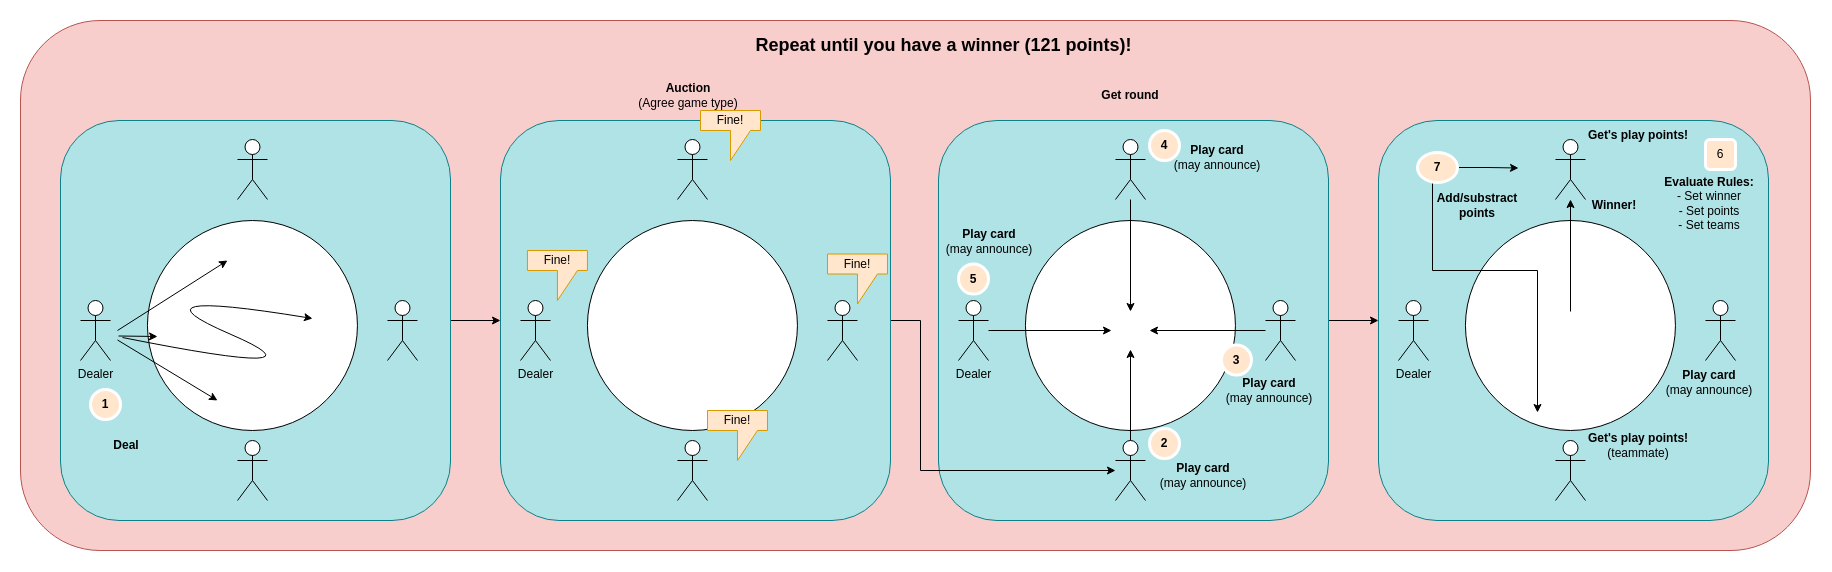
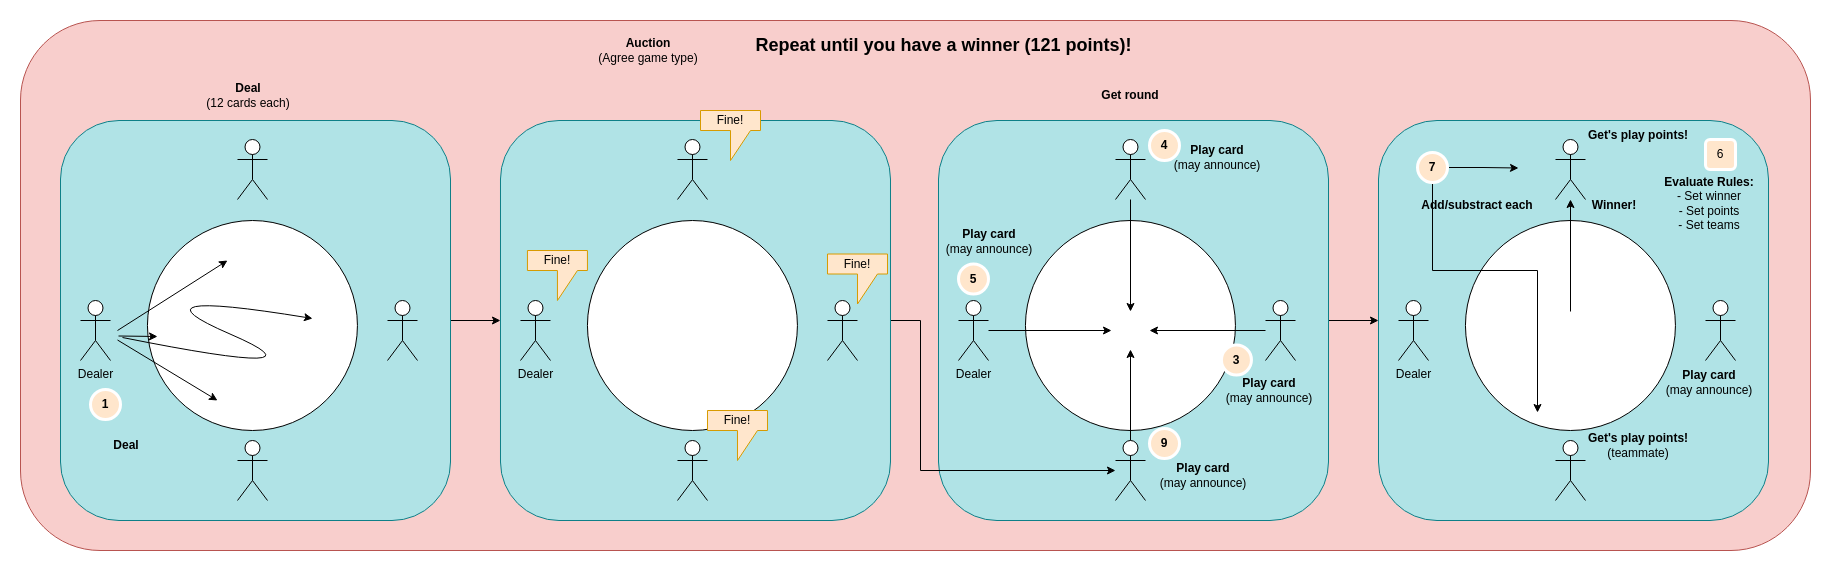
none -> (248, 96)
(688, 96) -> (648, 51)
(1438, 168) -> (1433, 168)
(1478, 206) -> (1478, 206)
(1165, 444) -> (1165, 444)
